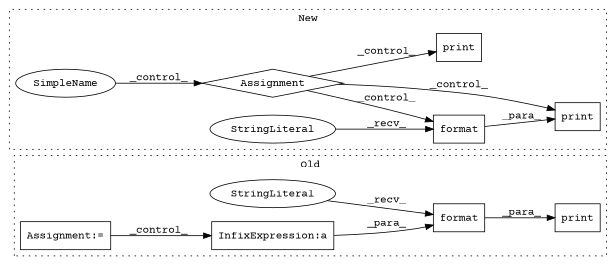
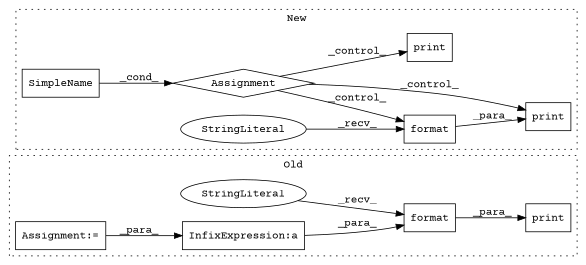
(159, 77) -> (139, 77)
(66, 83) -> (61, 83)
(159, 230) -> (139, 230)
